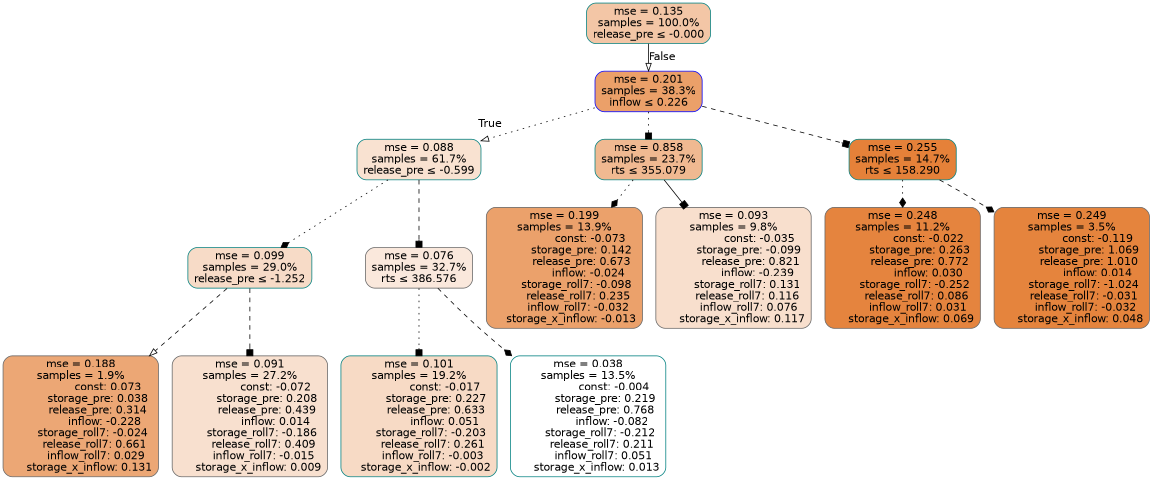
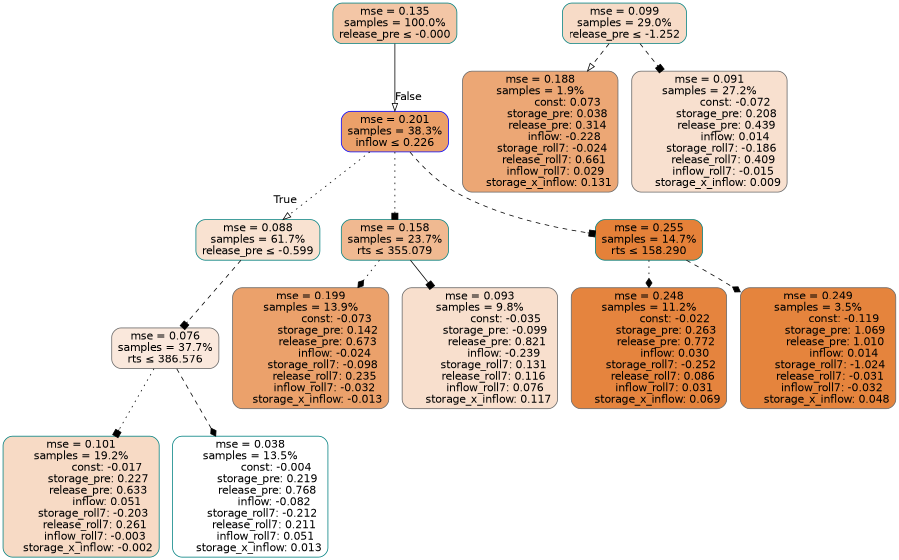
(649, 160) -> (395, 240)
(338, 211) -> none
(419, 268) -> (165, 348)
